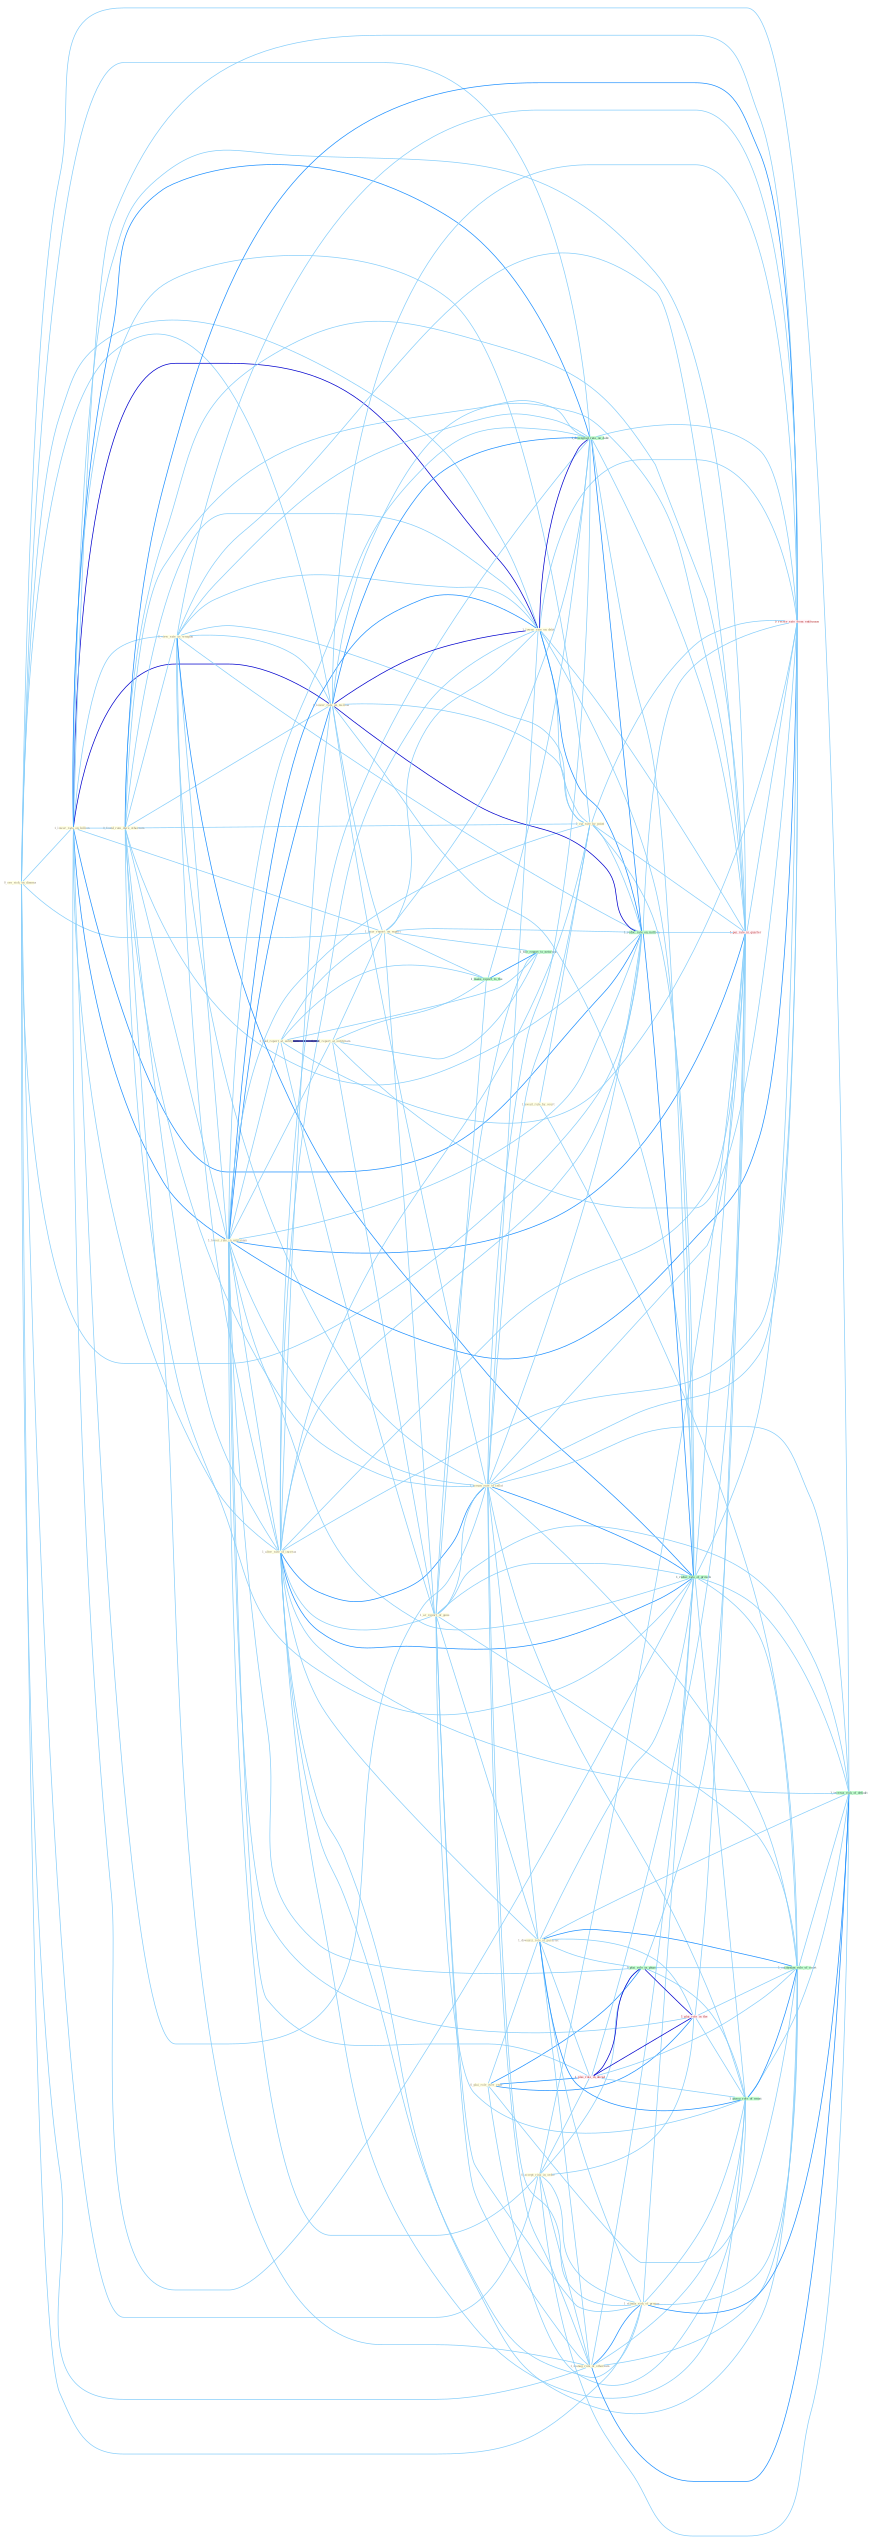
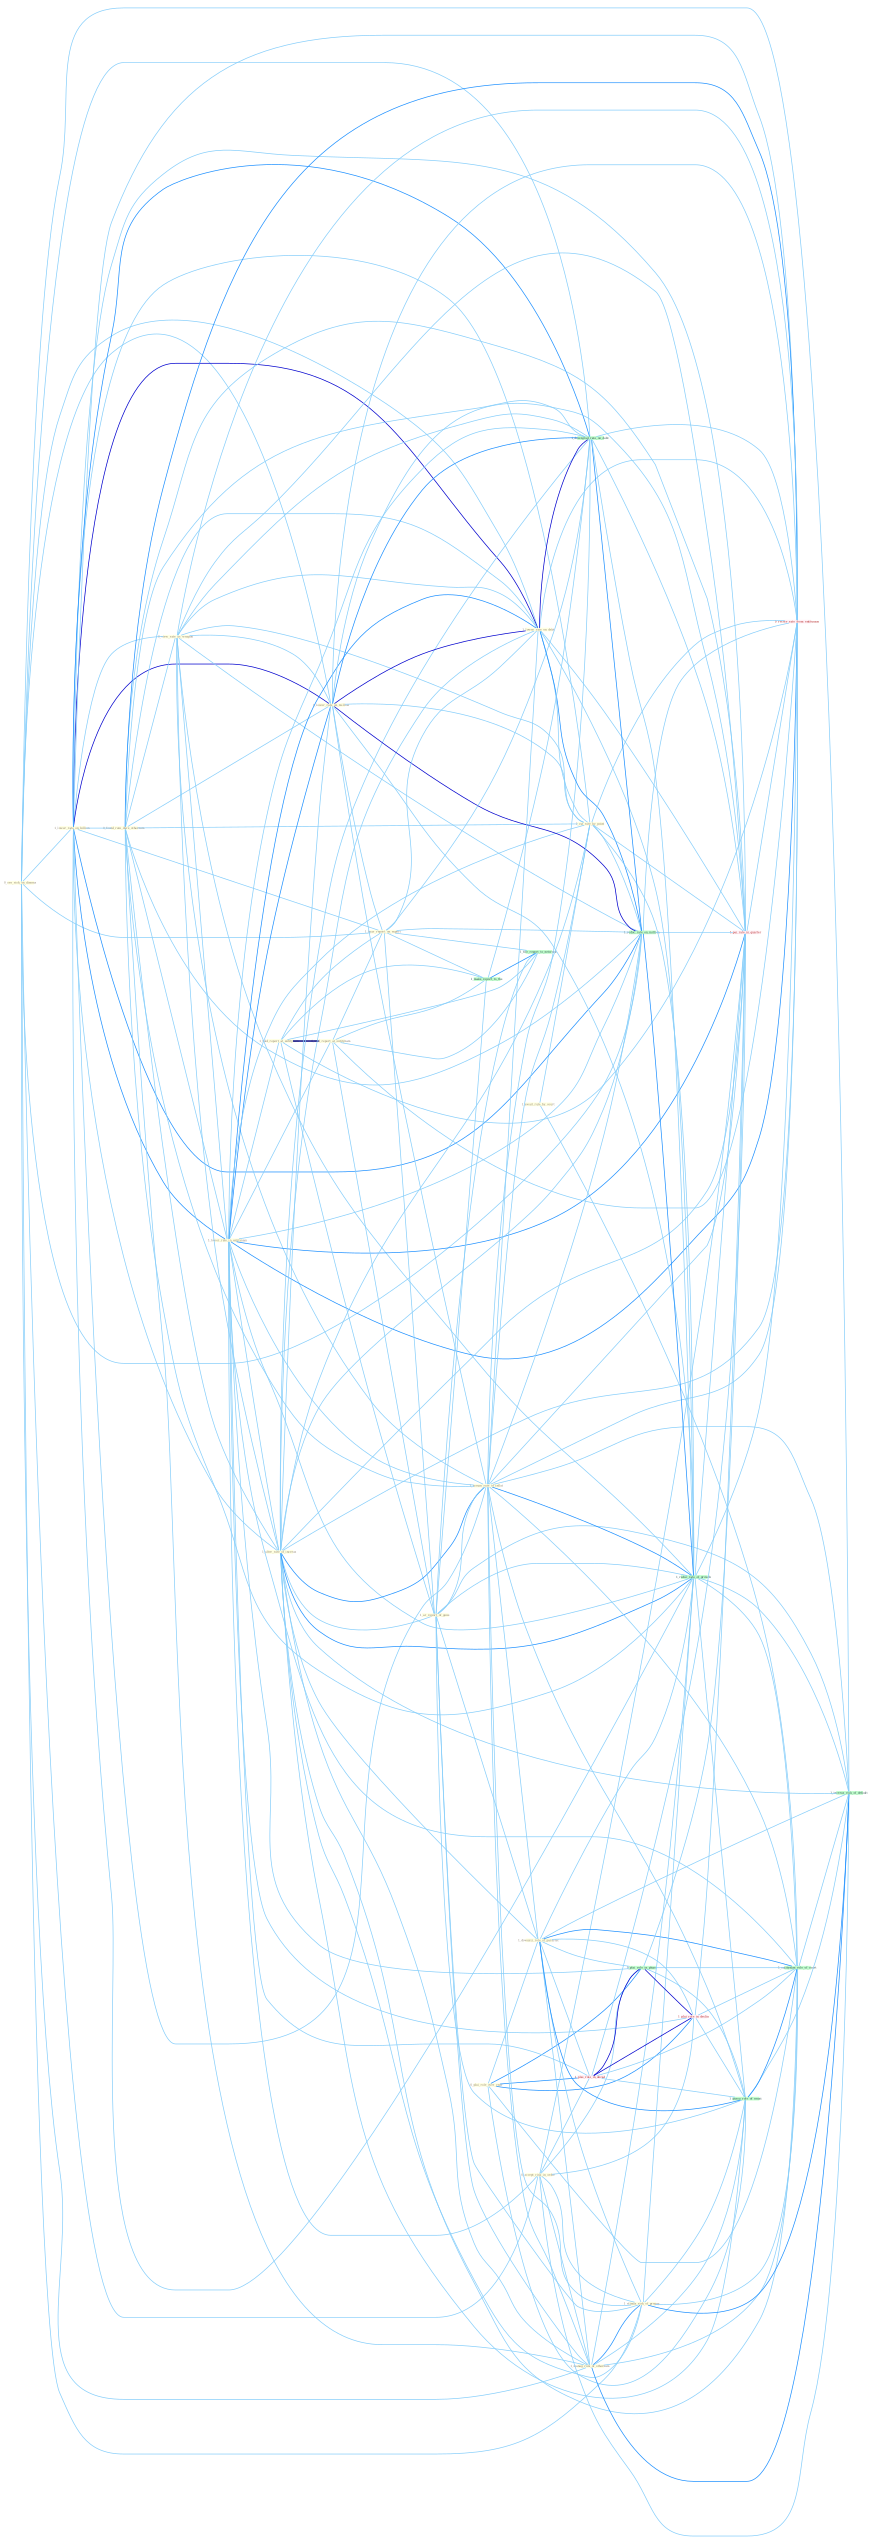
(325, 1166) -> (325, 1166)
(658, 1760) -> (336, 1758)
none -> (412, 1953)
(694, 2017) -> (694, 2017)
